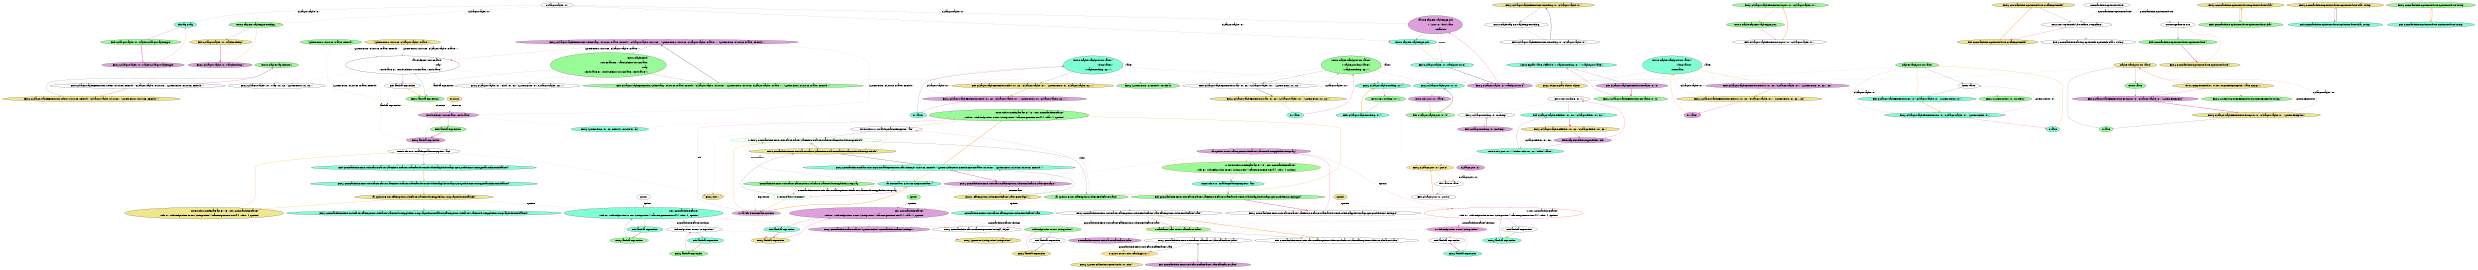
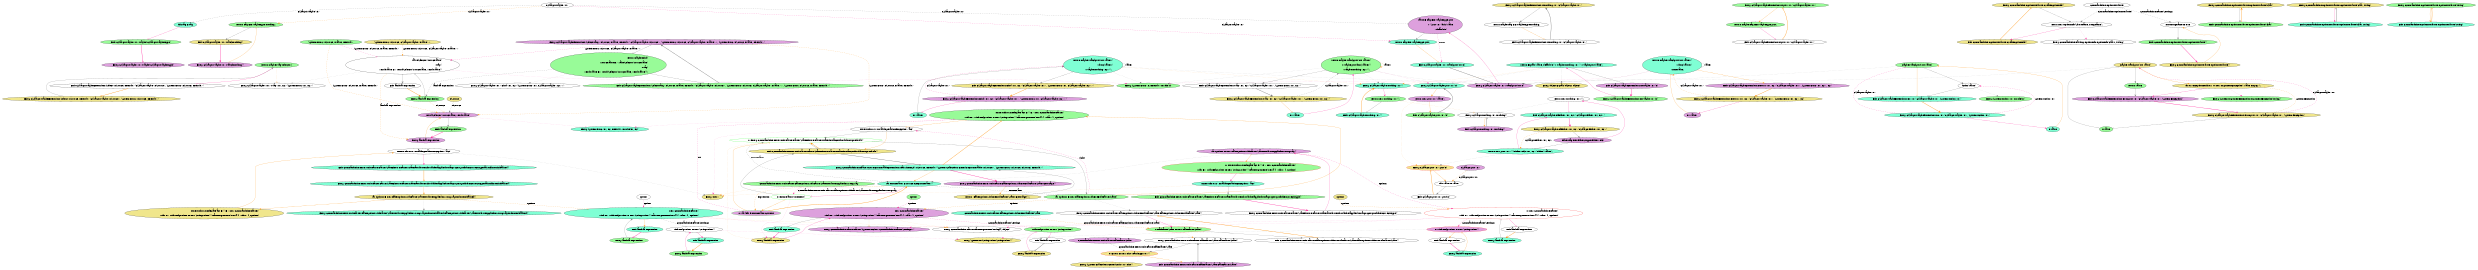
(2157, 12) -> (2157, 12)
(176, 51) -> none
